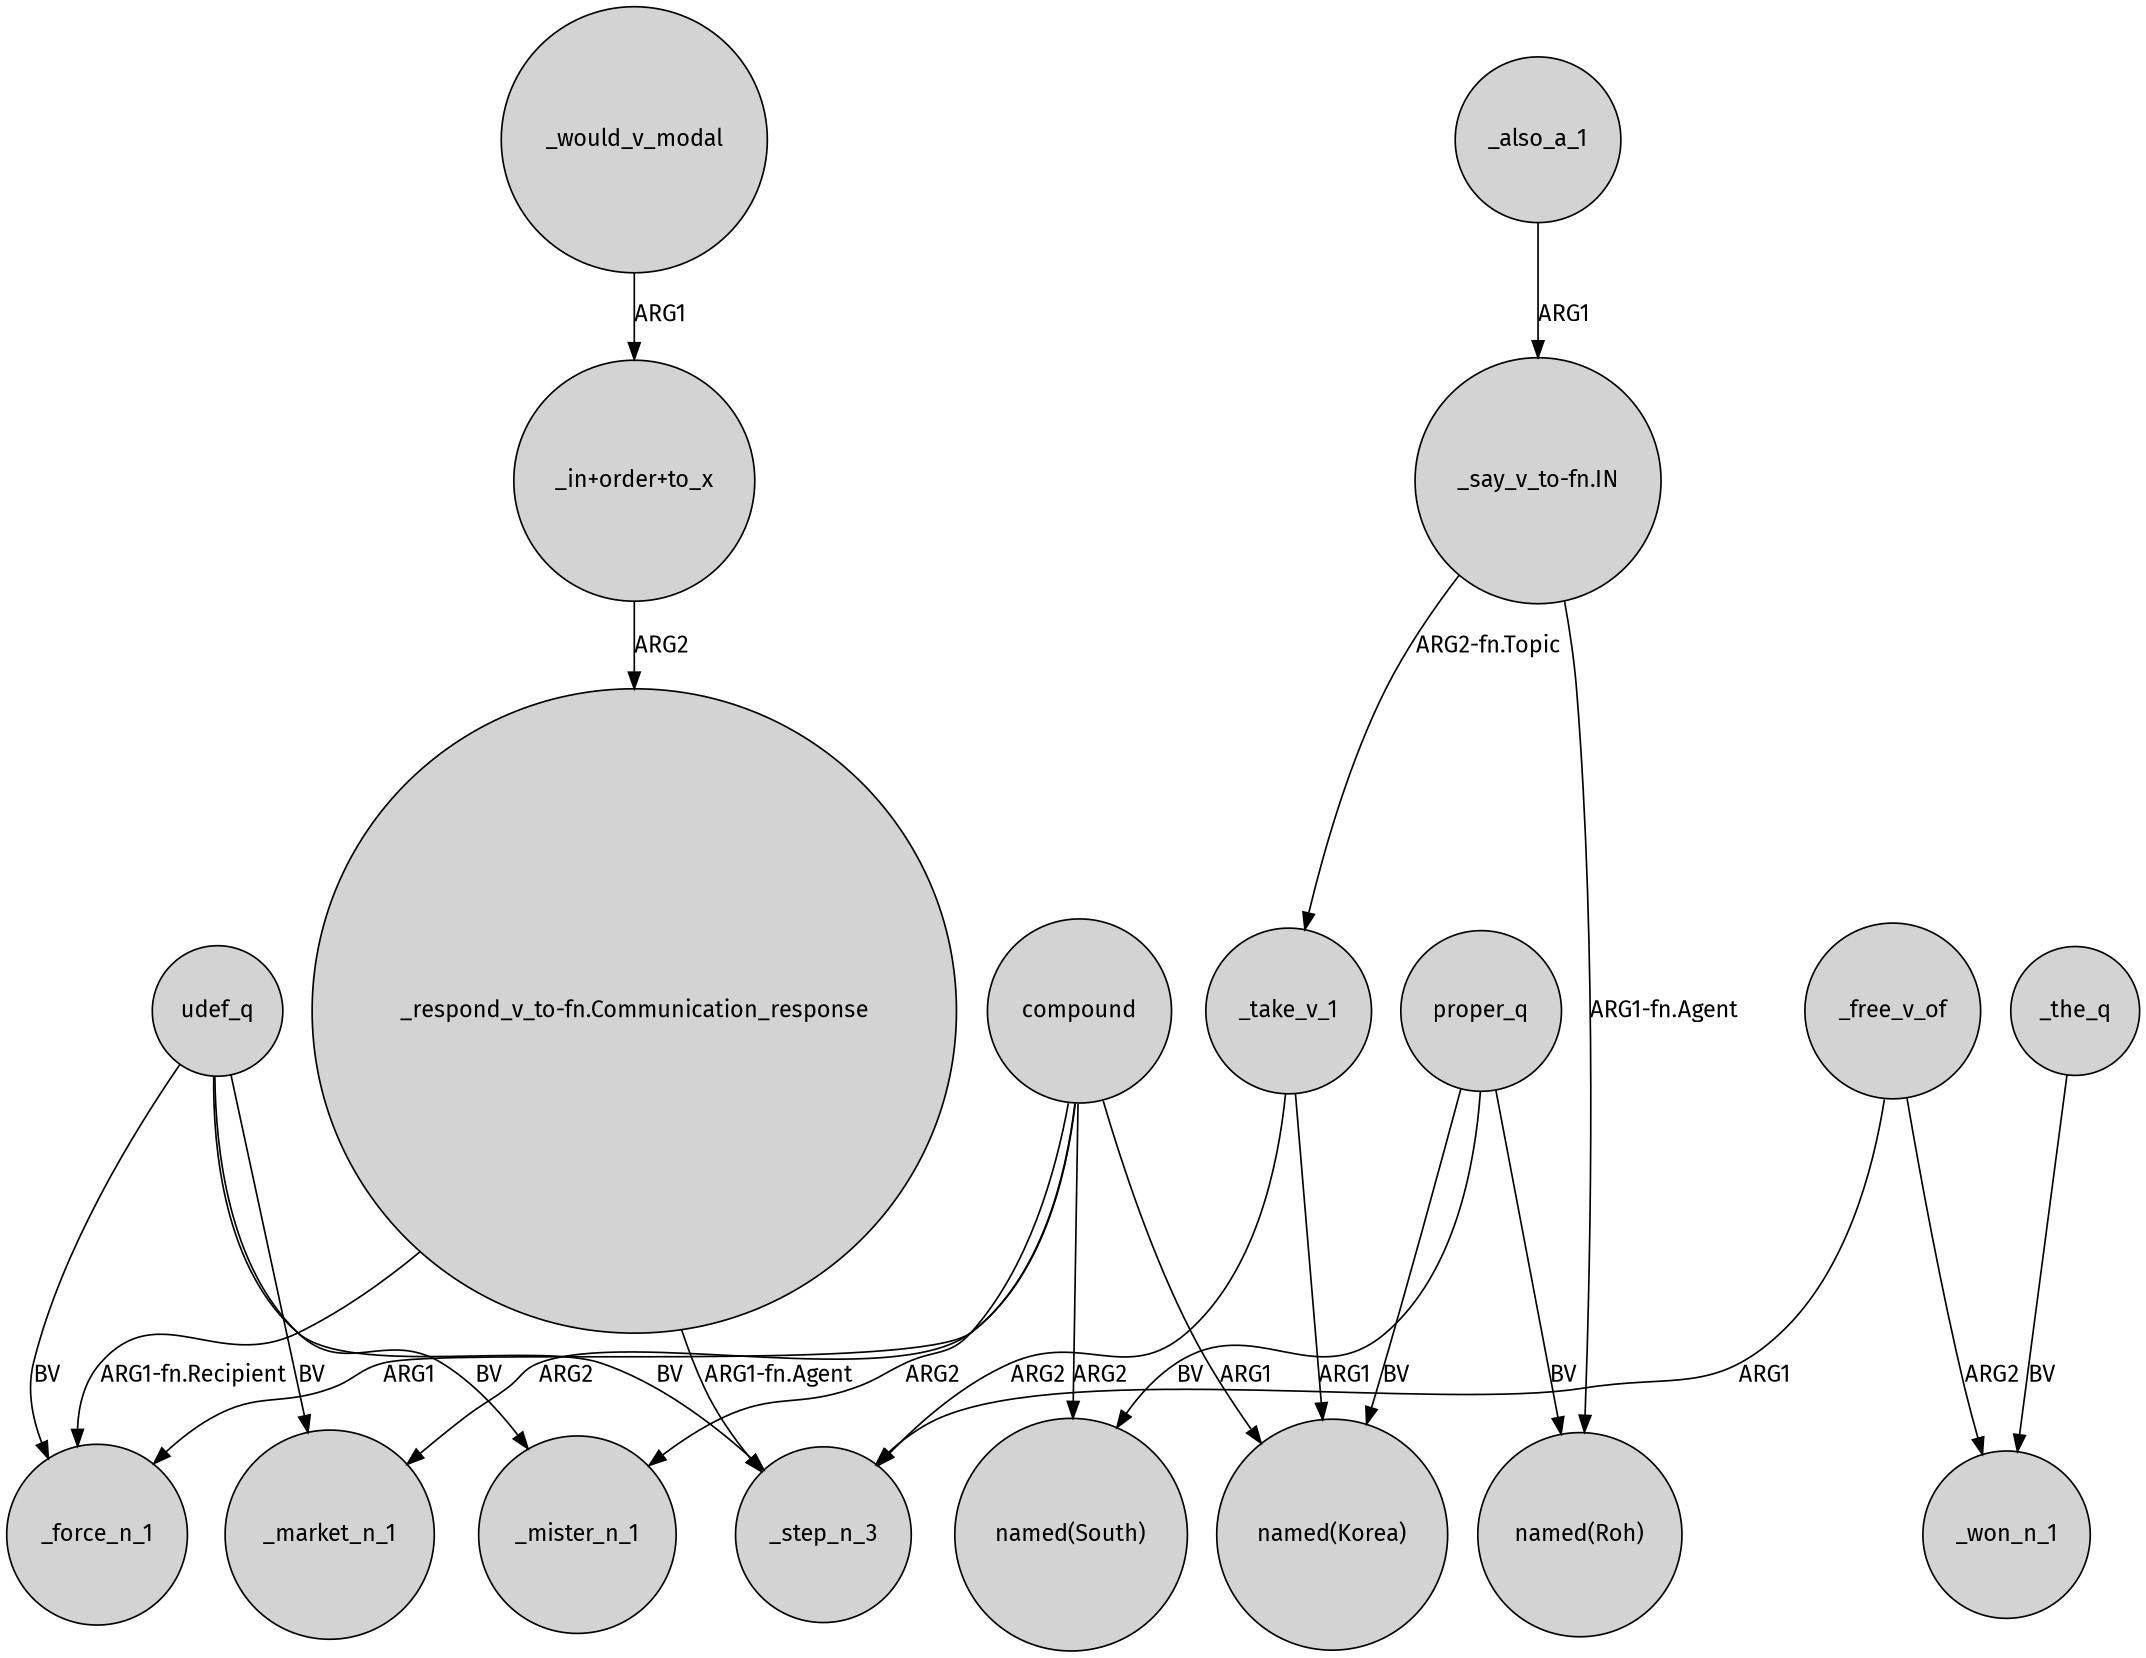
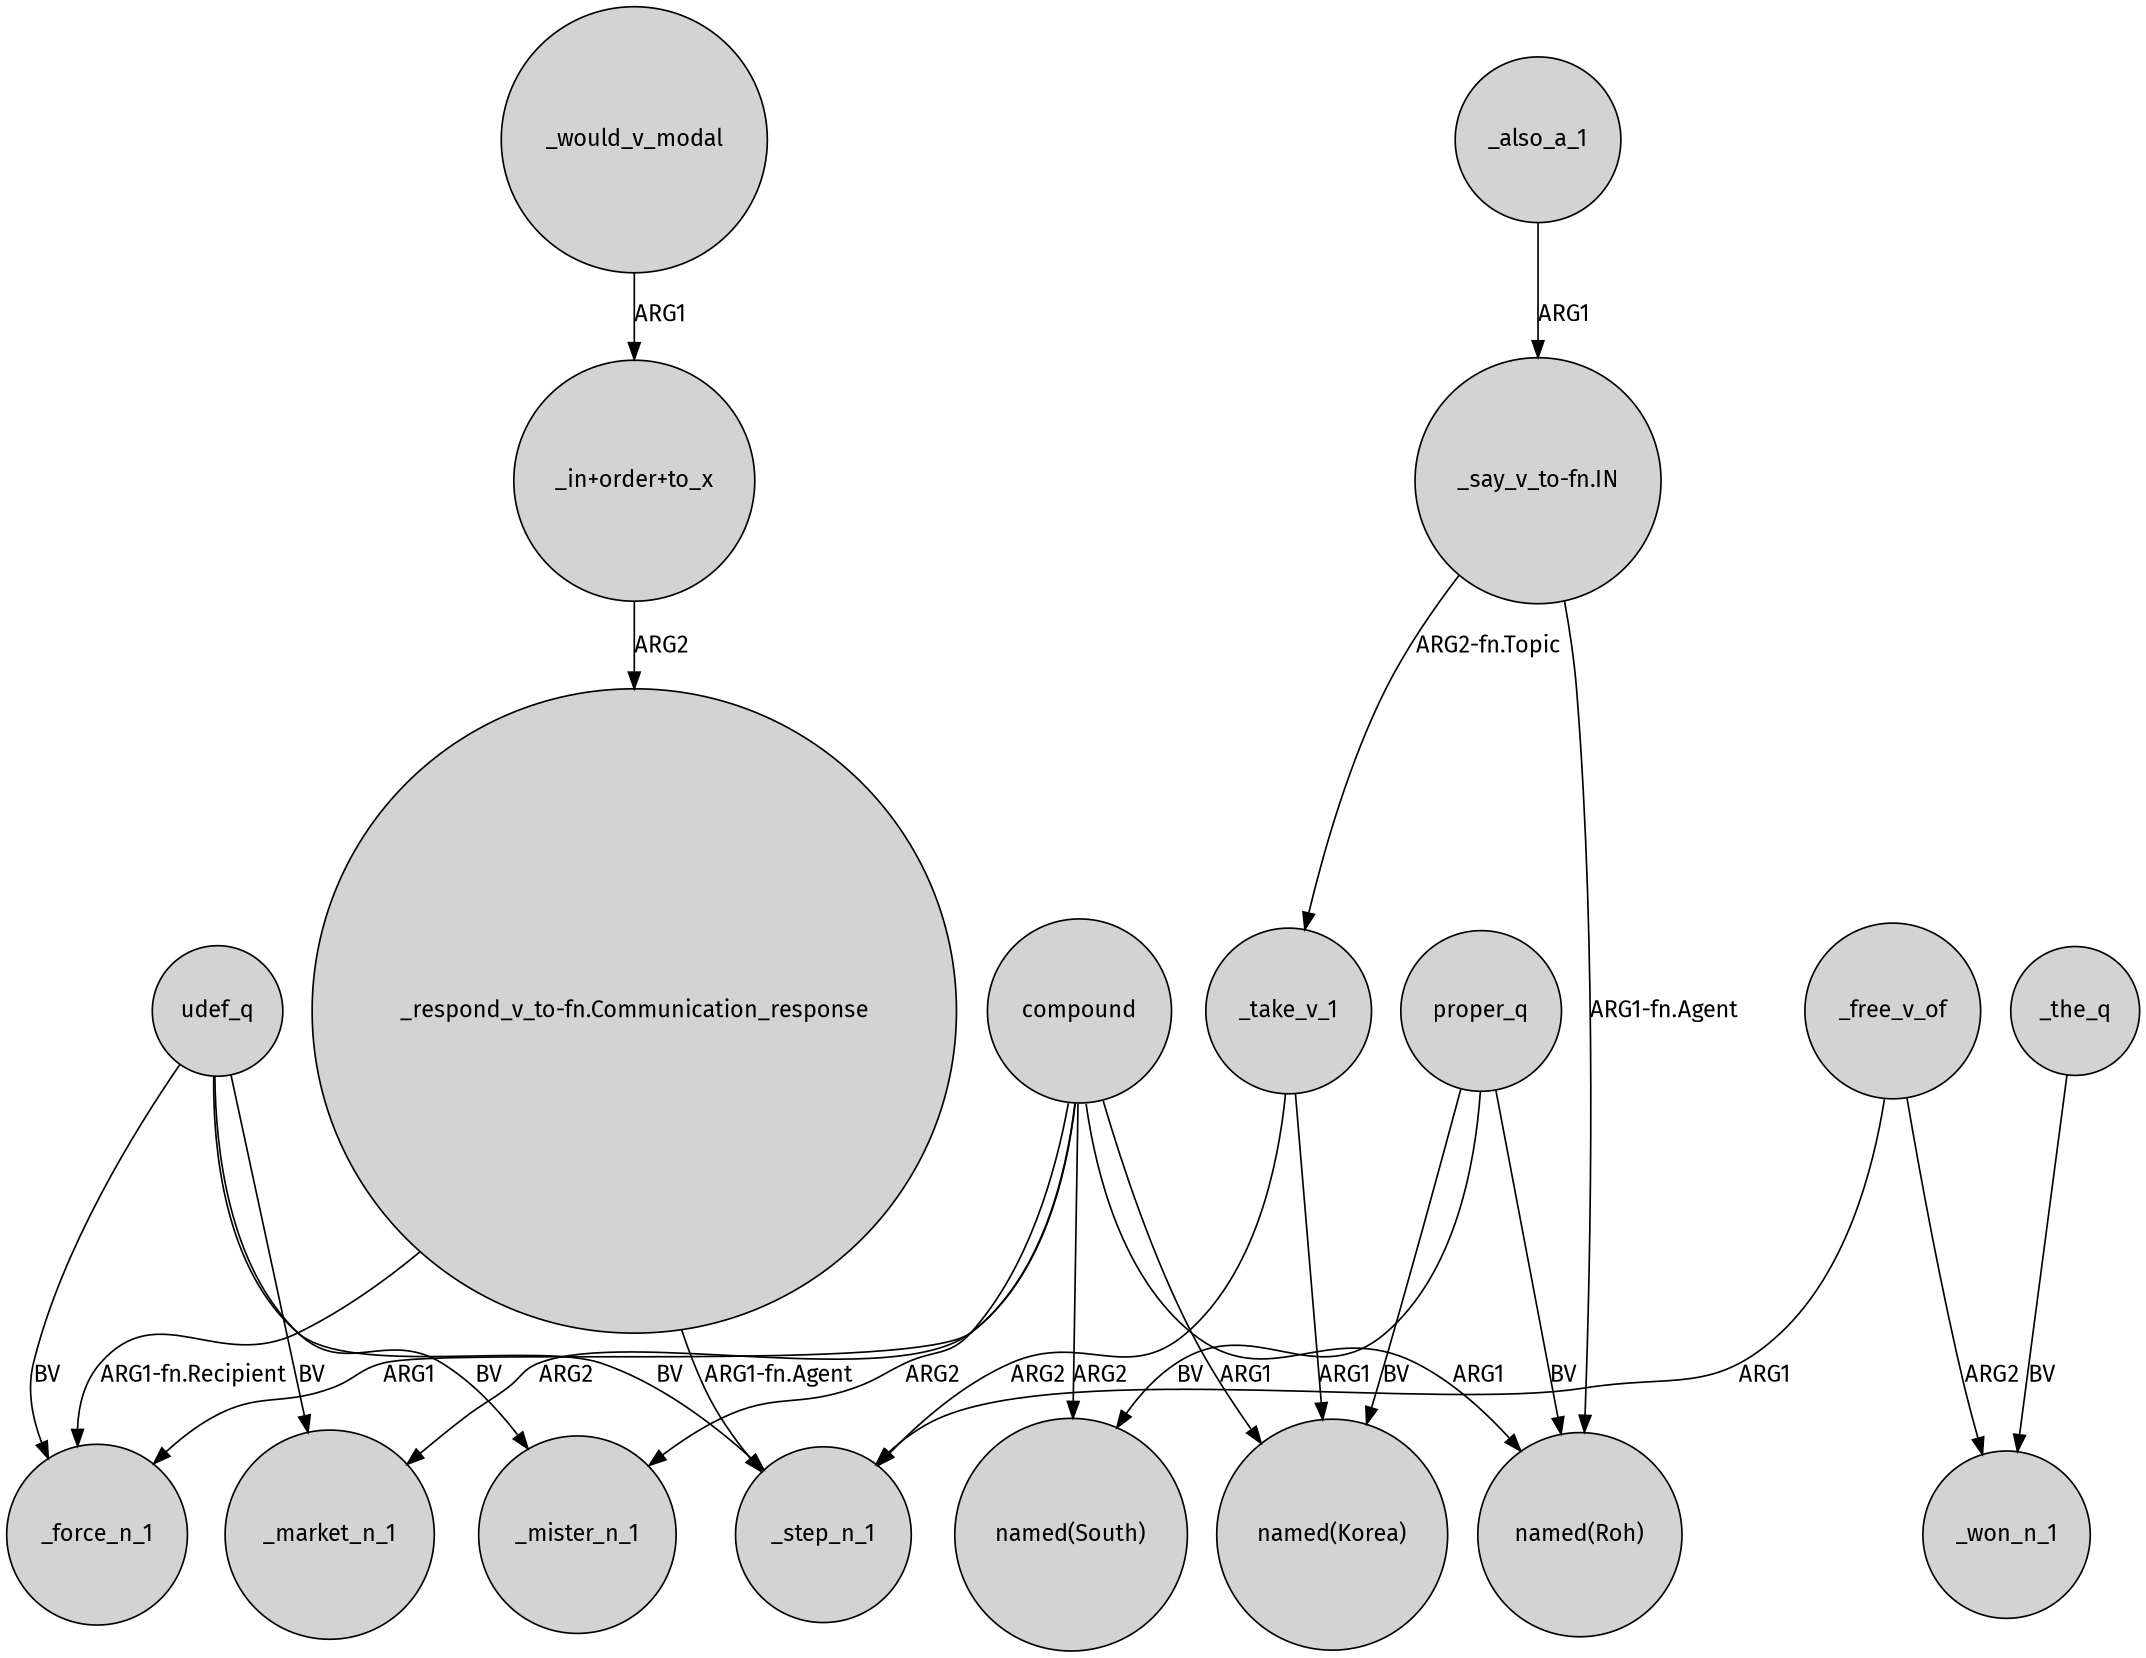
none -> (1249, 1358)
(823, 1535) -> (823, 1535)
